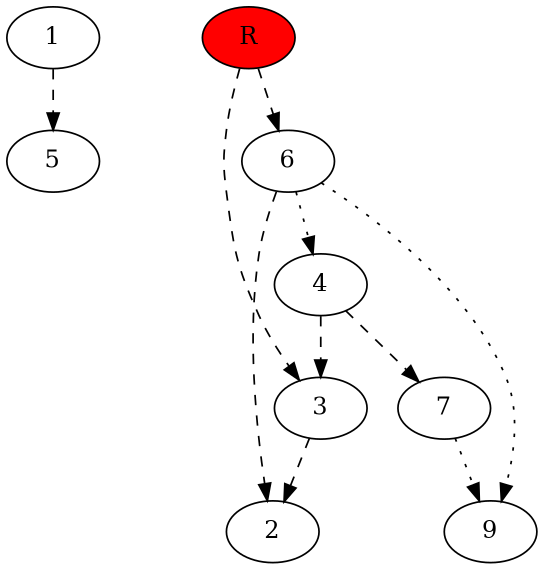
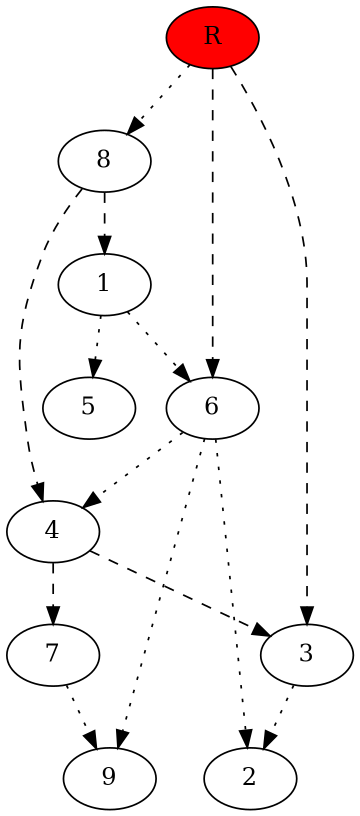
(53, 91) -> (98, 338)
none -> (105, 161)
(253, 337) -> (231, 585)
none -> (153, 340)
(300, 462) -> (282, 709)
